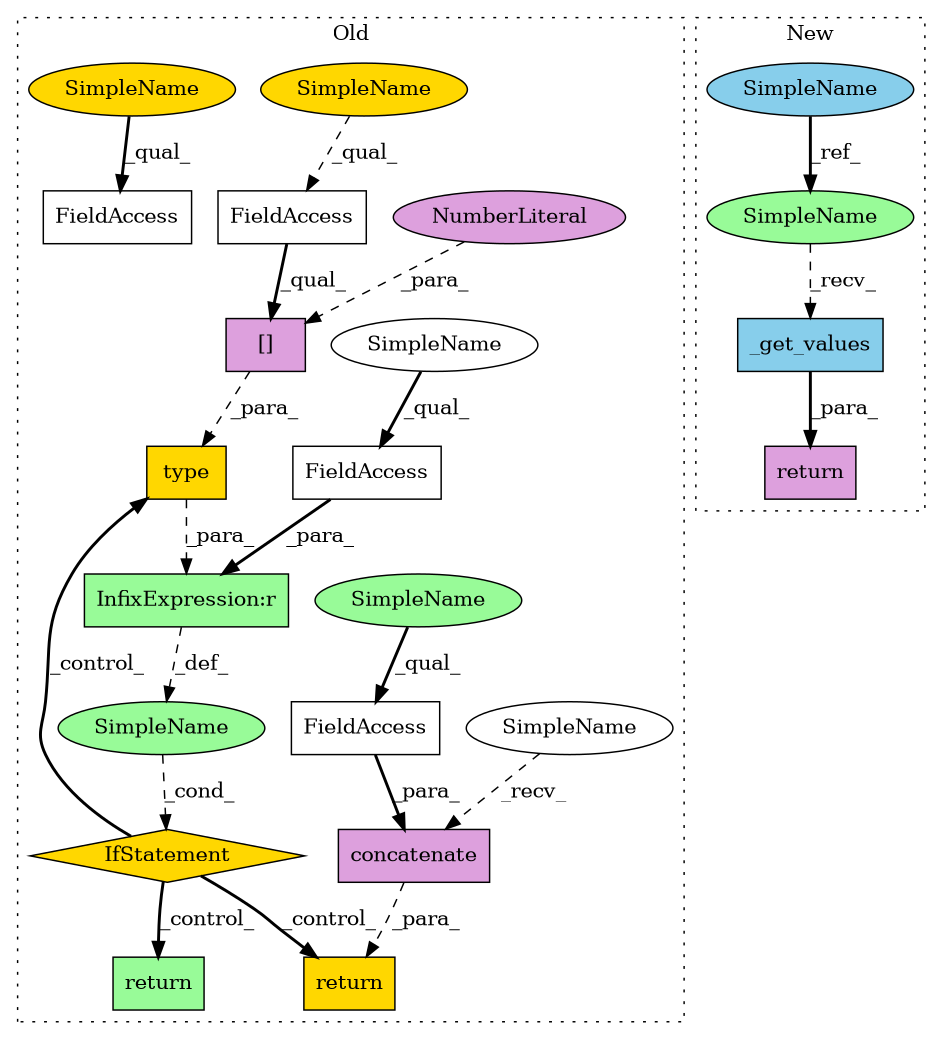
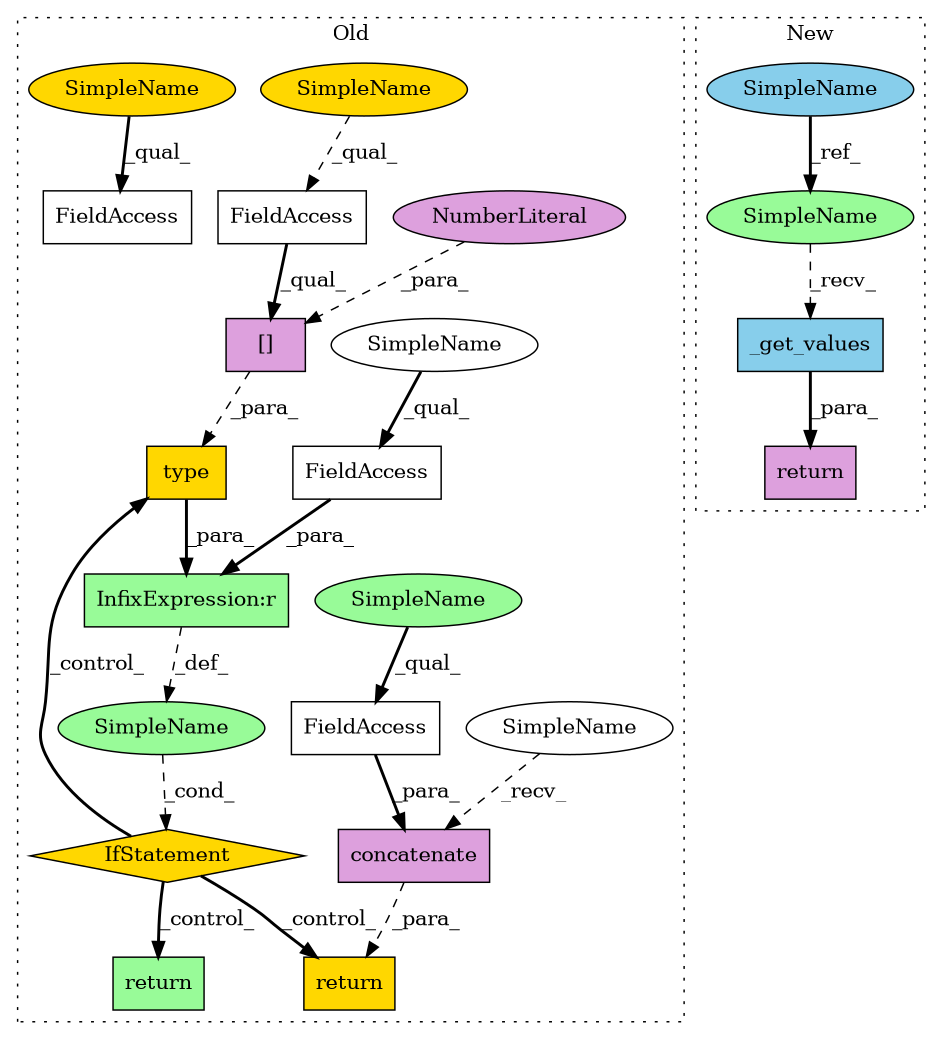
(186, 529) -> (186, 529)
